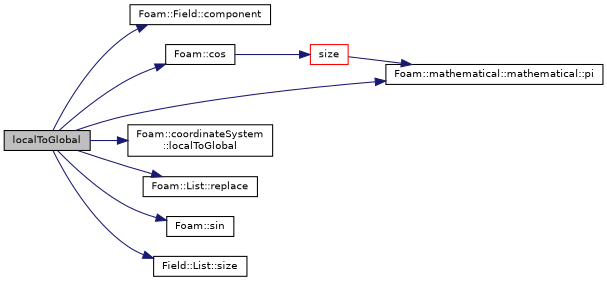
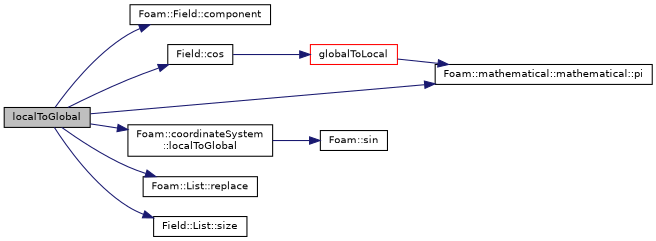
(200, 55) -> (200, 55)
(329, 55) -> (354, 55)
(103, 191) -> (291, 141)
